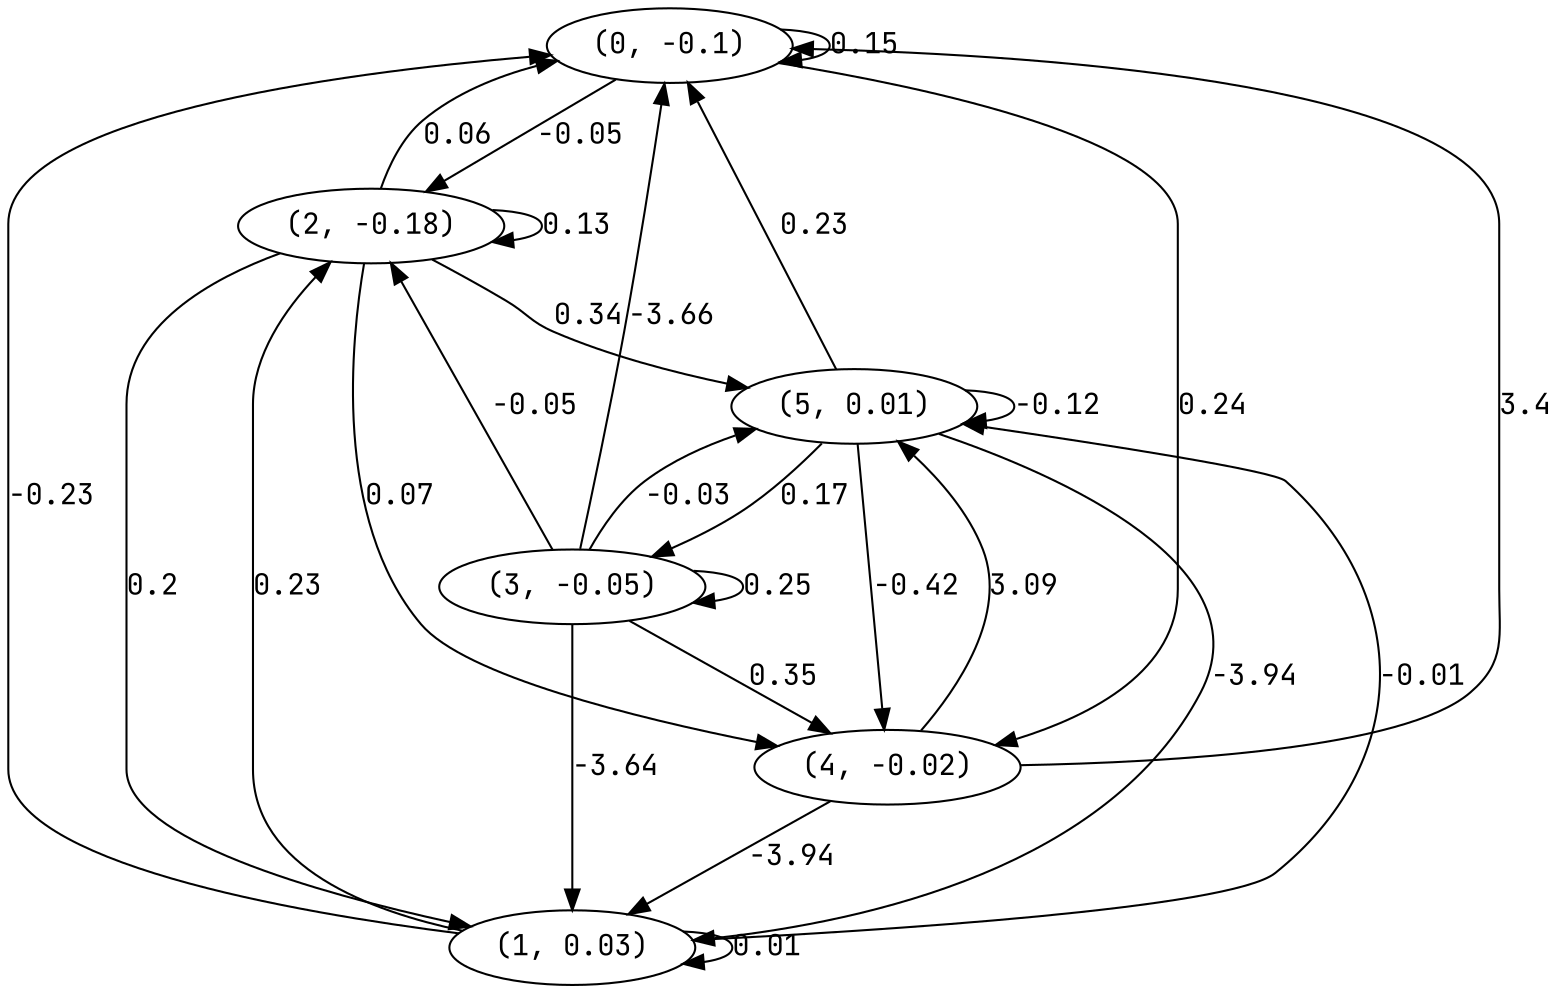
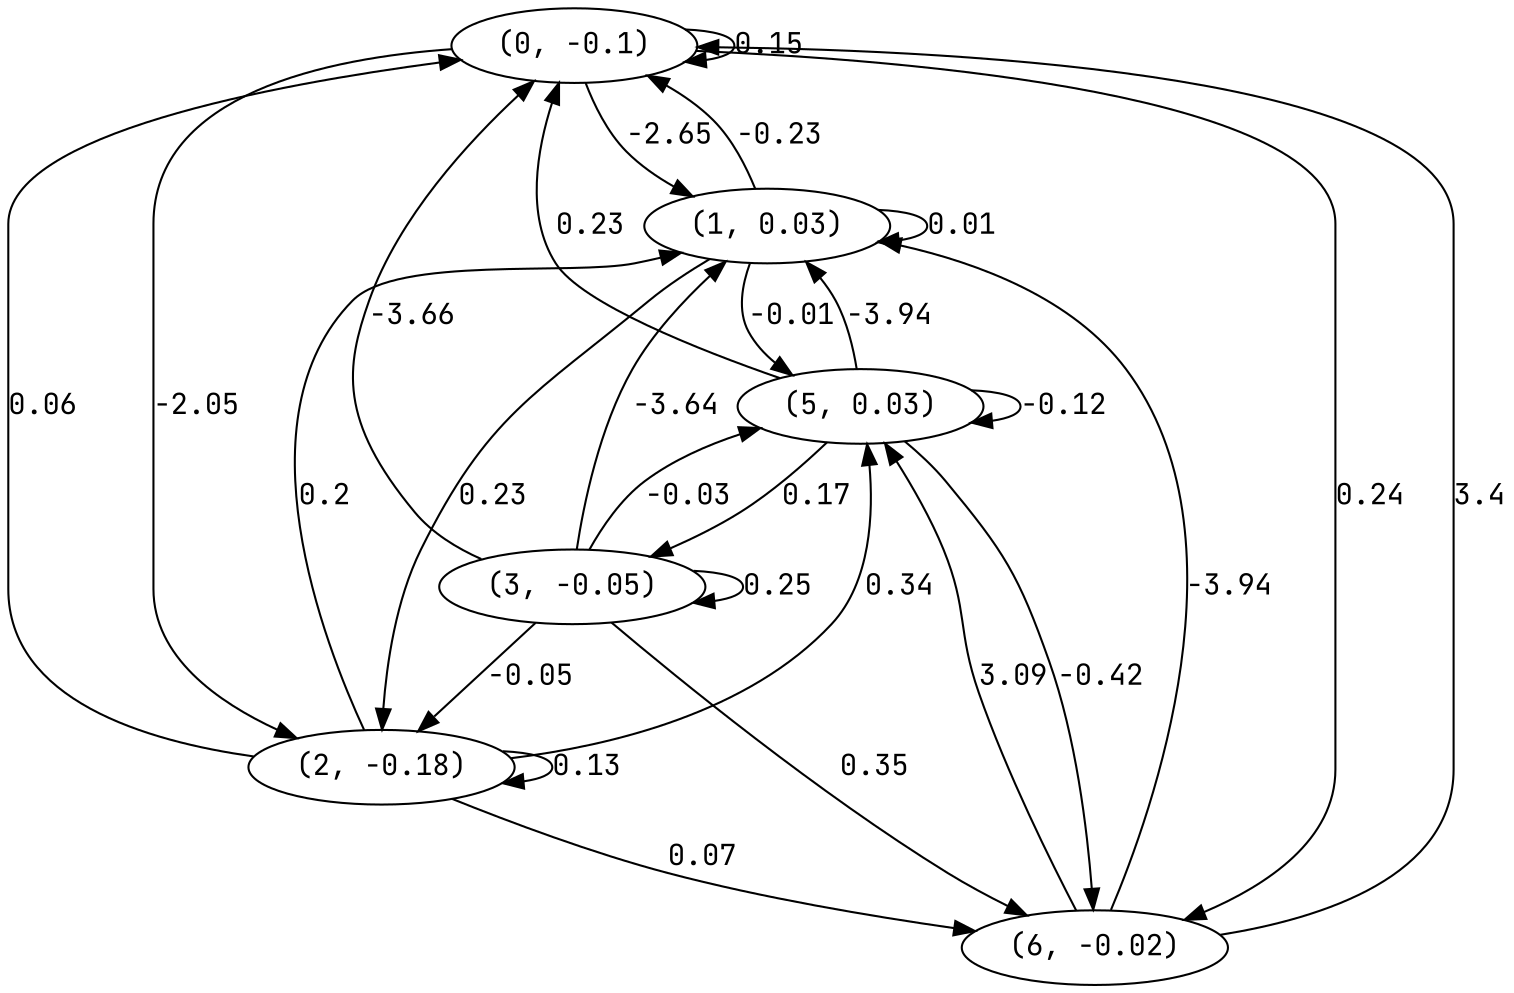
(581, 136) -> (197, 406)
none -> (619, 144)
(854, 406) -> (861, 406)
(888, 767) -> (1095, 948)
